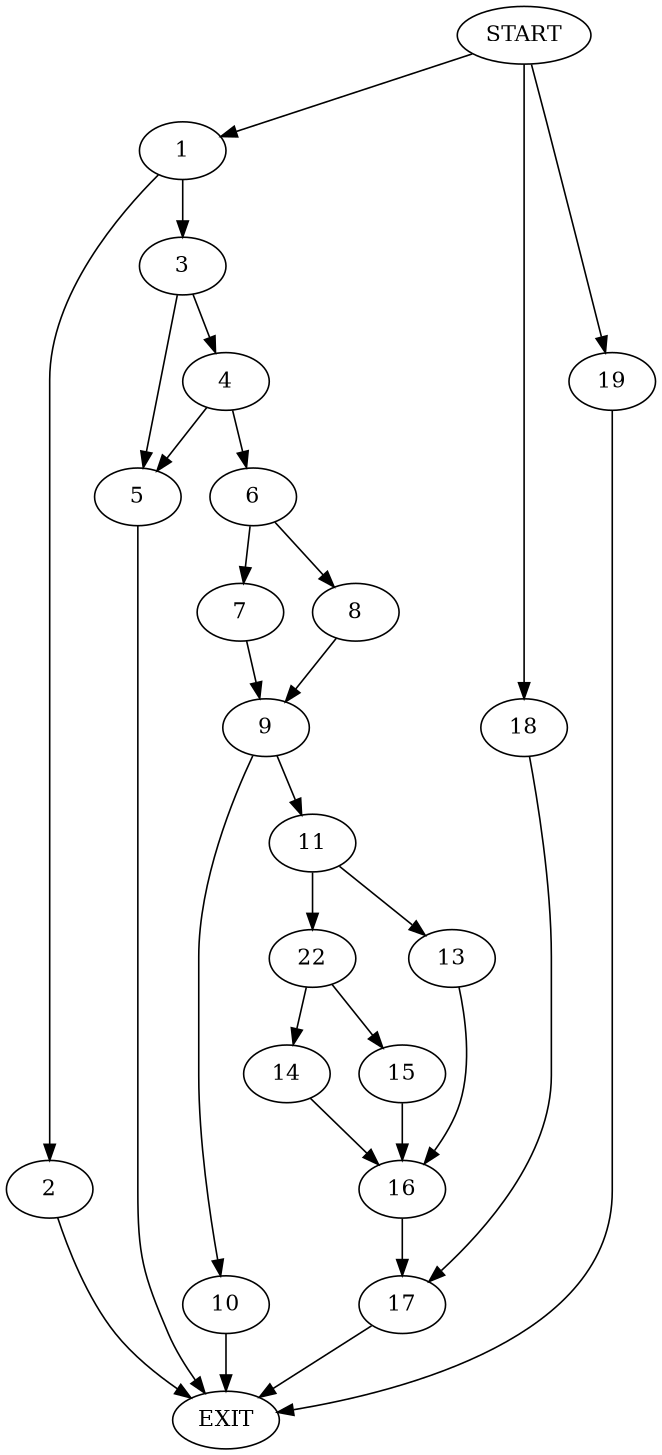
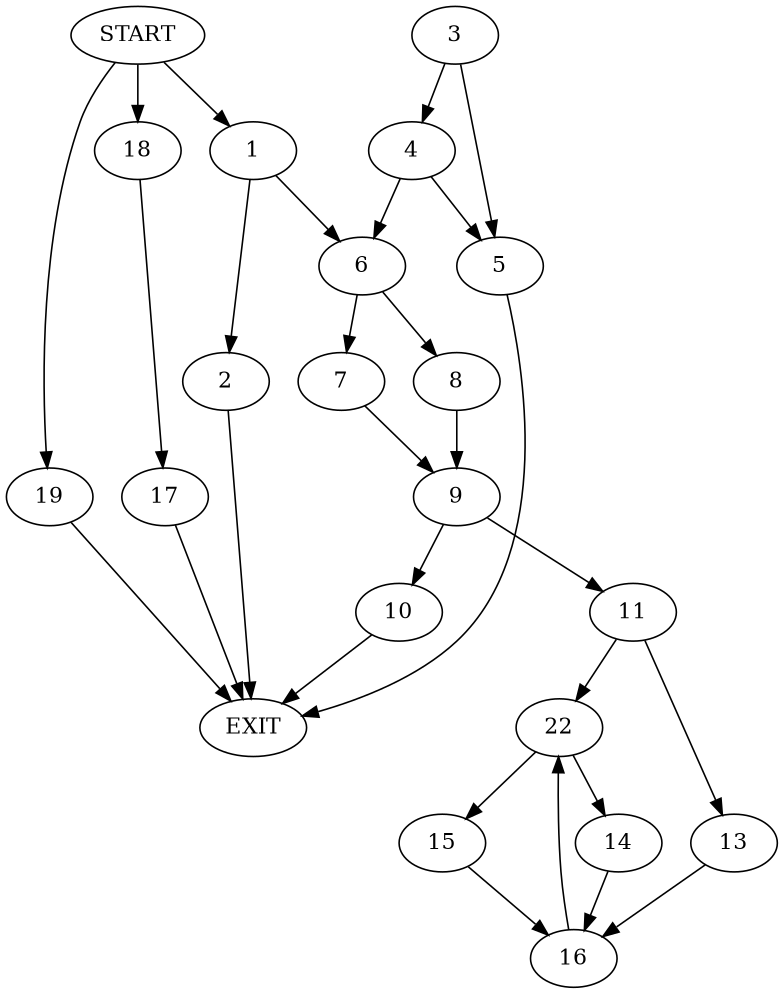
(183, 200) -> (302, 203)
(402, 1239) -> (560, 851)
